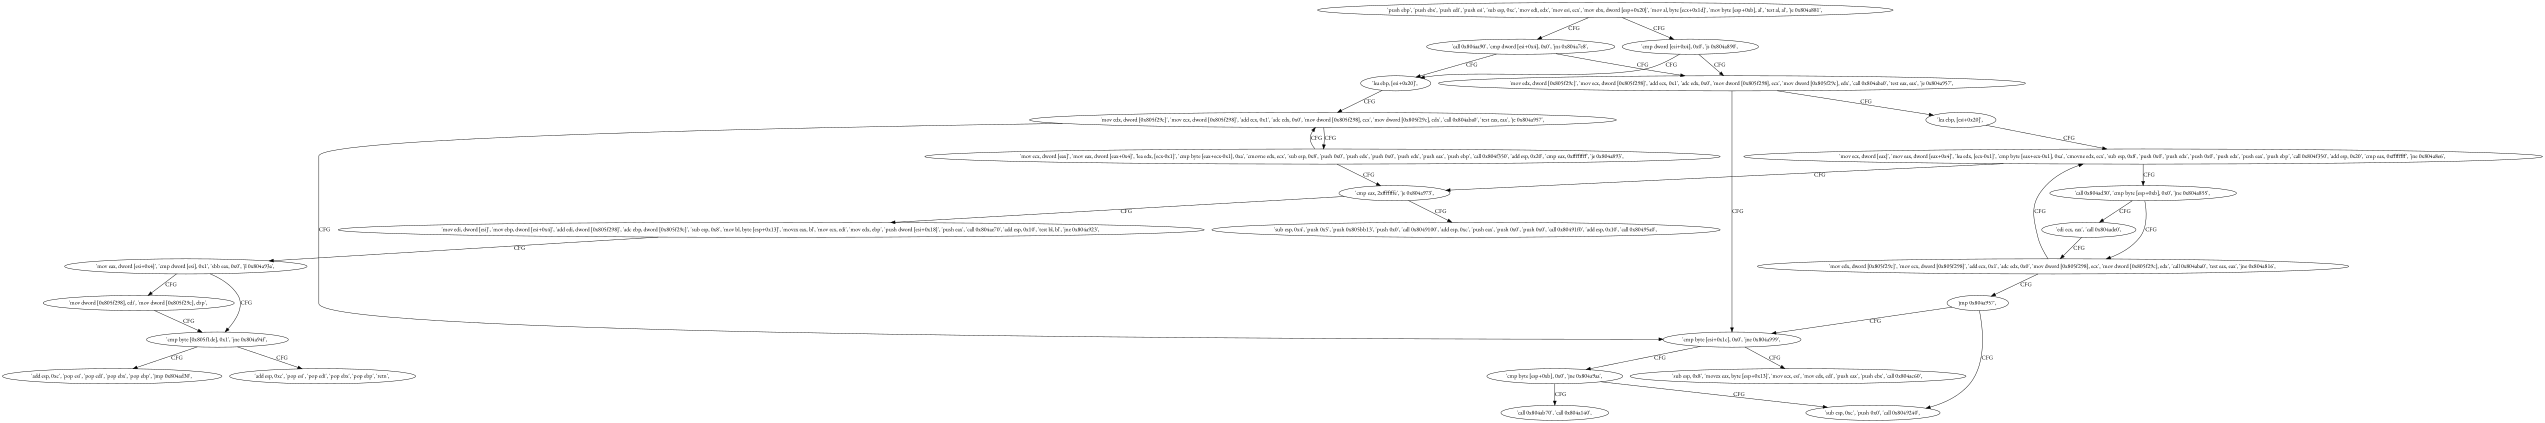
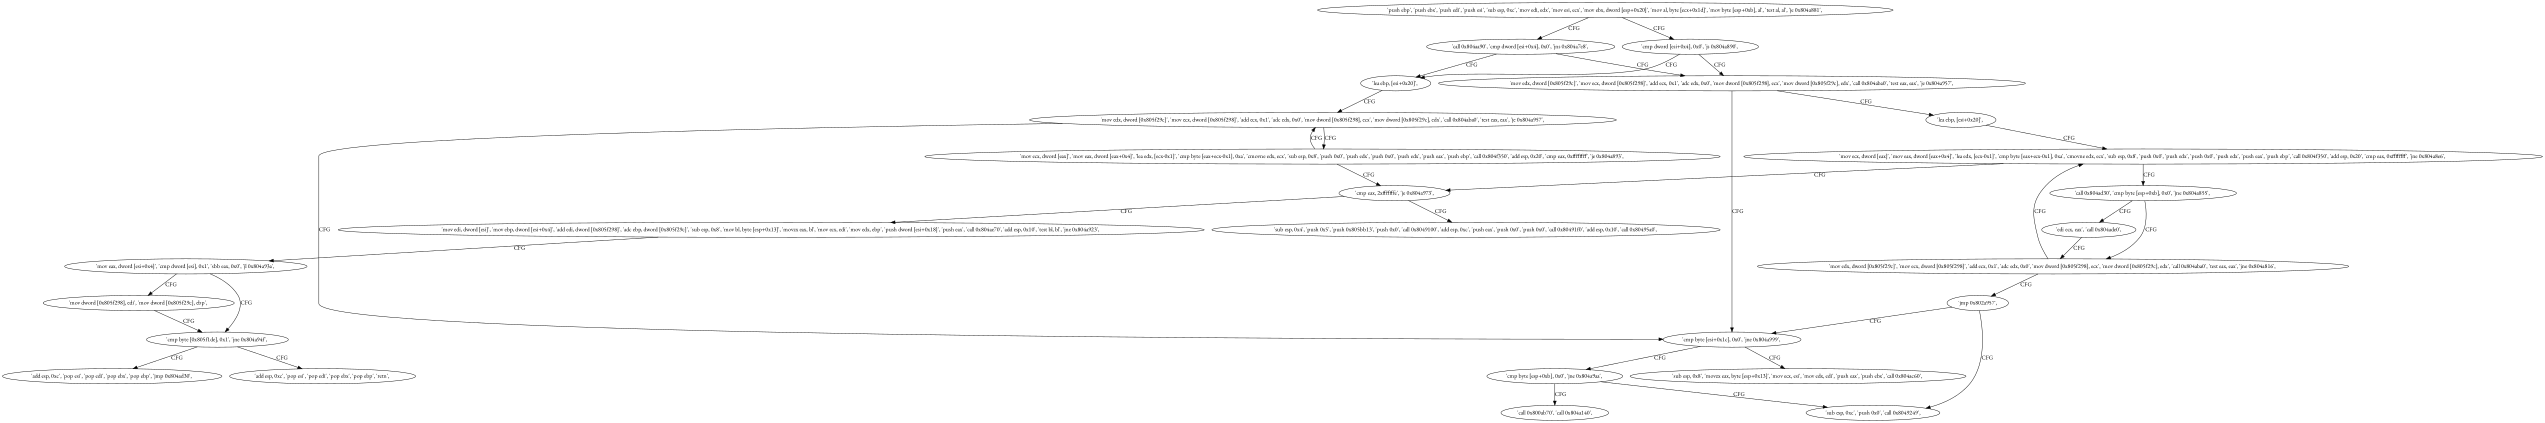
(1978, 303) -> (1978, 303)
(1555, 413) -> (1555, 413)
(1873, 413) -> (1873, 413)
